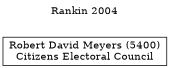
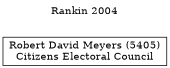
(85, 51) -> (85, 51)
